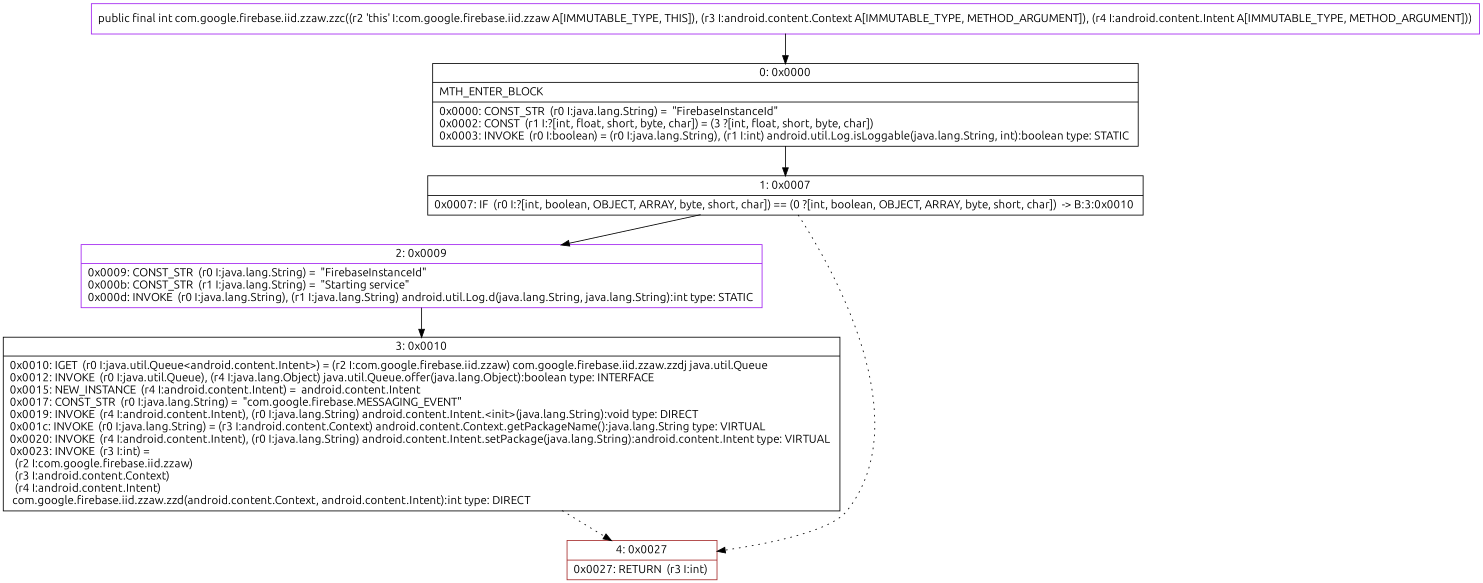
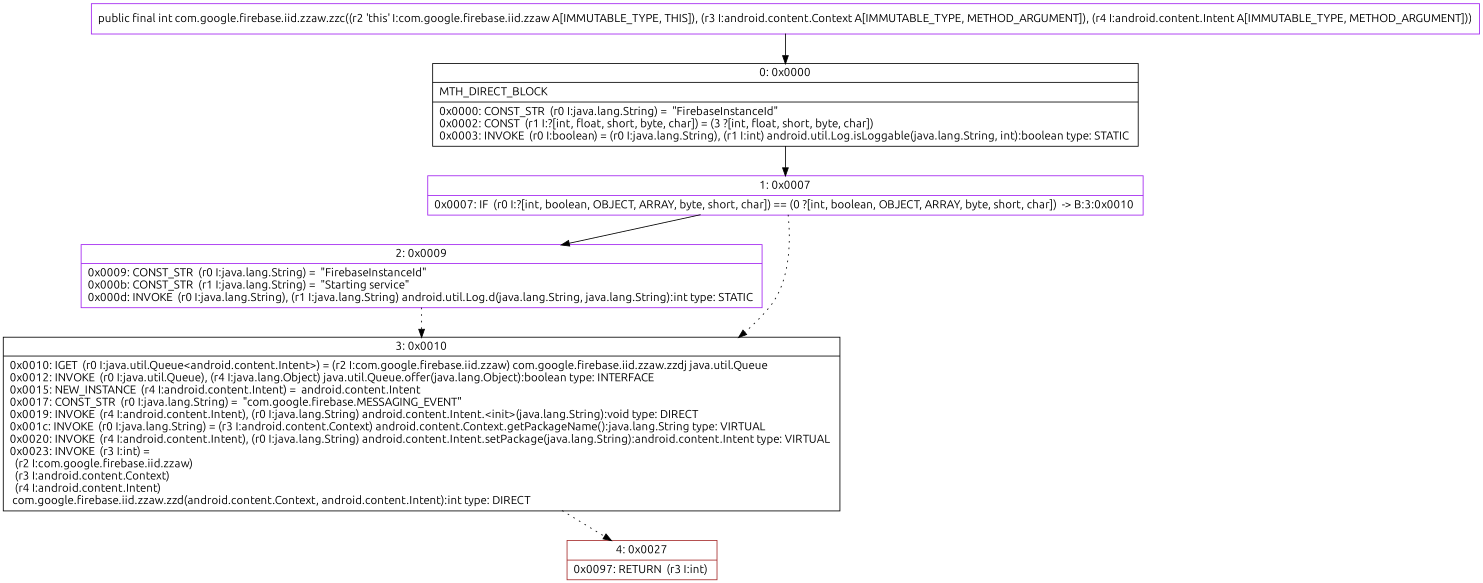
(491, 92) -> (494, 92)
(785, 195) -> (785, 195)
(422, 318) -> (422, 318)
(874, 422) -> (783, 280)
(642, 570) -> (642, 570)
